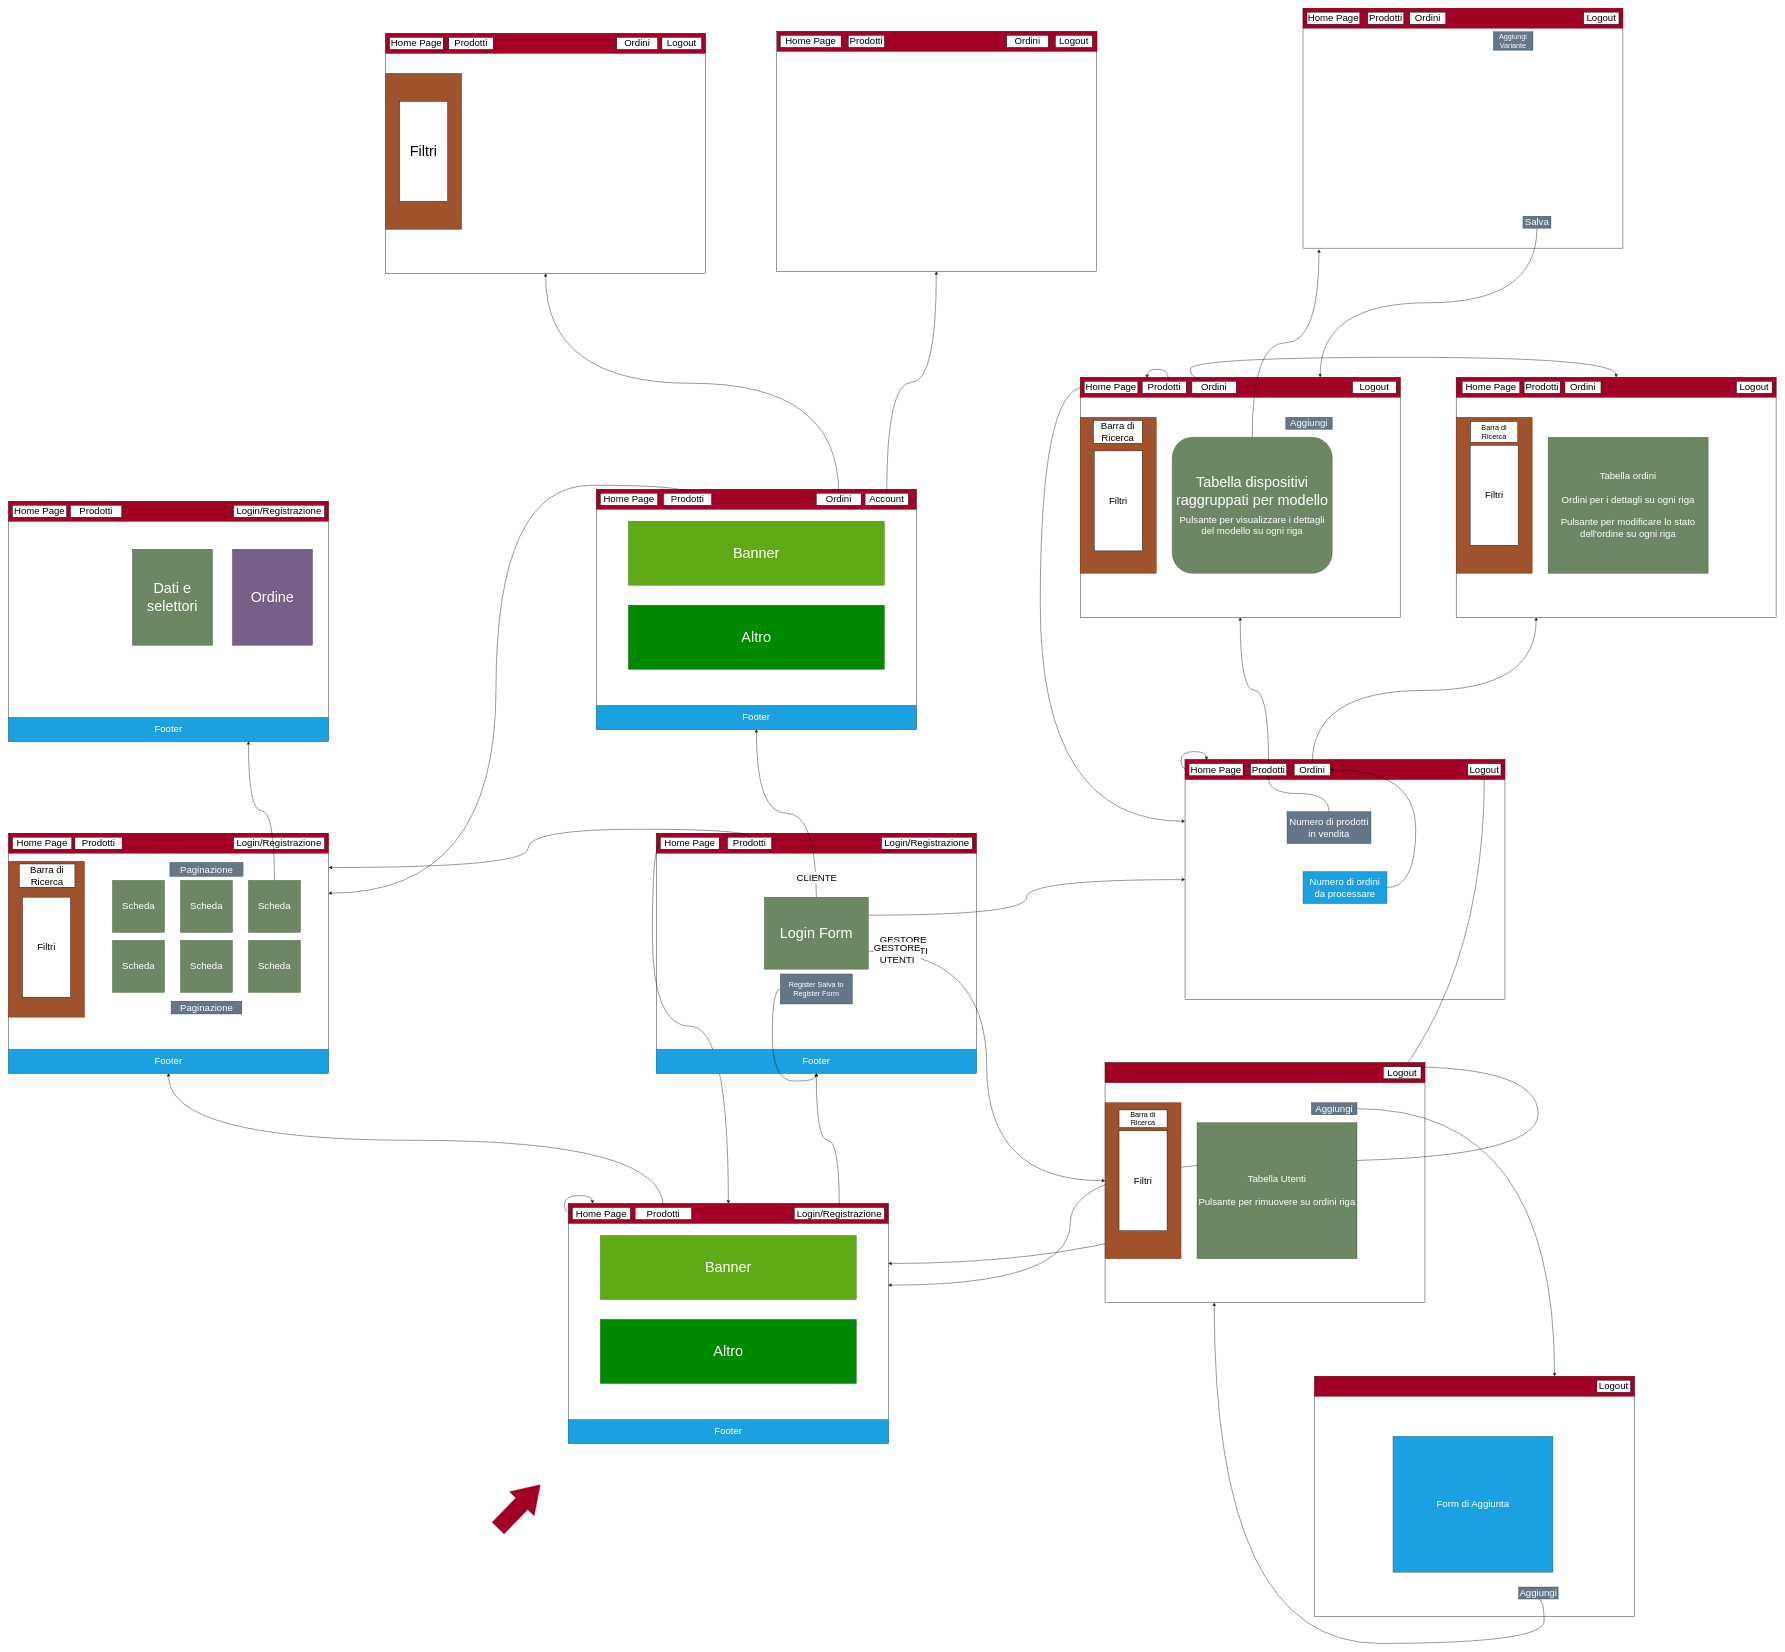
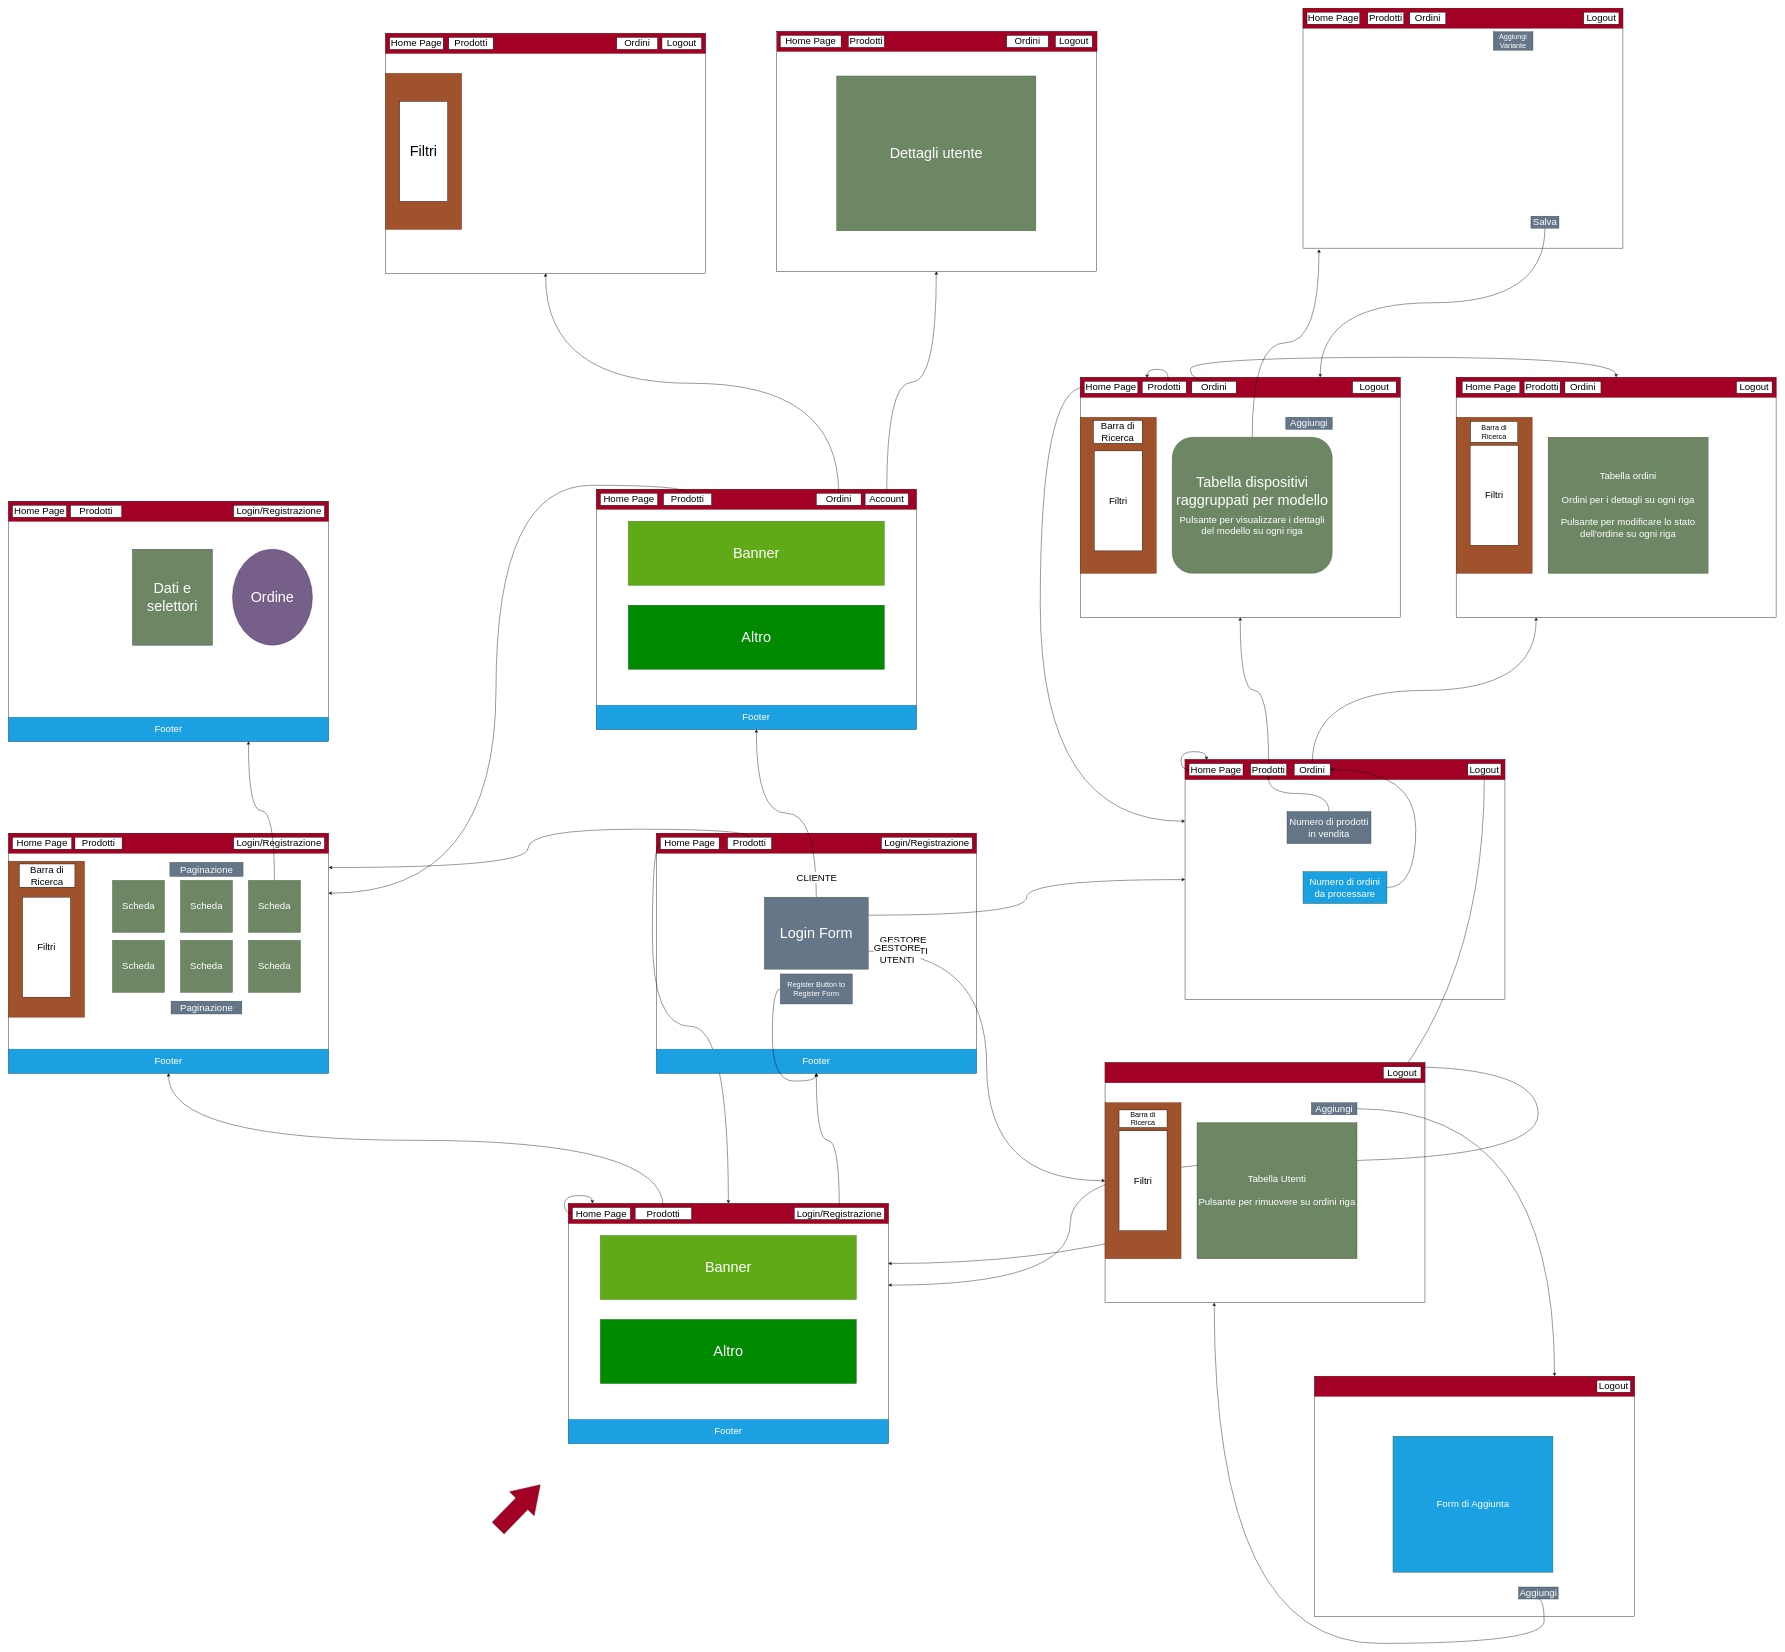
none -> (936, 153)
(1537, 222) -> (1545, 222)
(272, 597) -> (272, 597)
(816, 933) -> (816, 933)
(816, 989) -> (816, 989)
